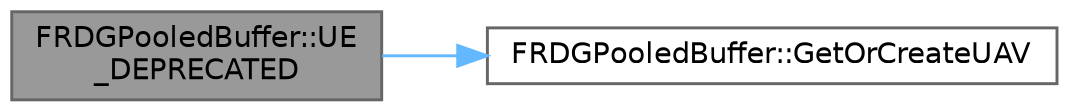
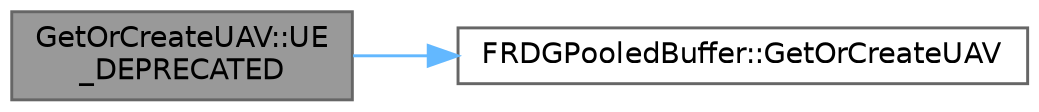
(197, 56) -> (182, 56)
